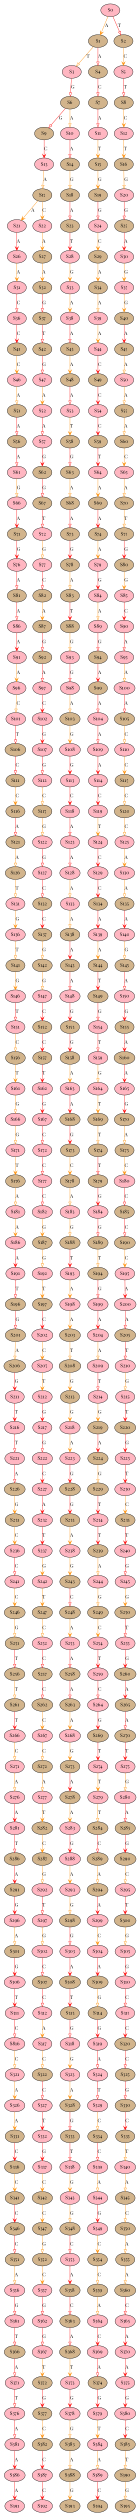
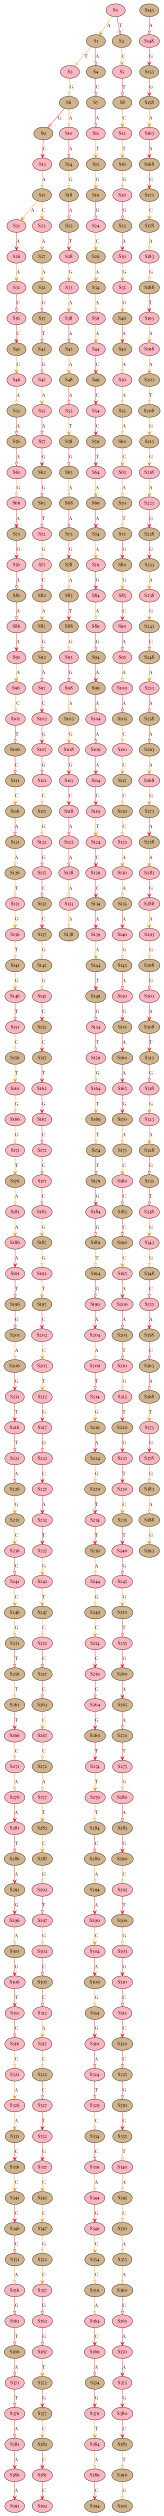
(71, 86) -> (69, 86)
(70, 948) -> none
(100, 1659) -> (97, 1659)
(15, 2044) -> (15, 2044)
